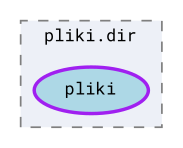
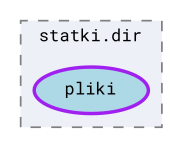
(91, 37) -> (91, 37)
